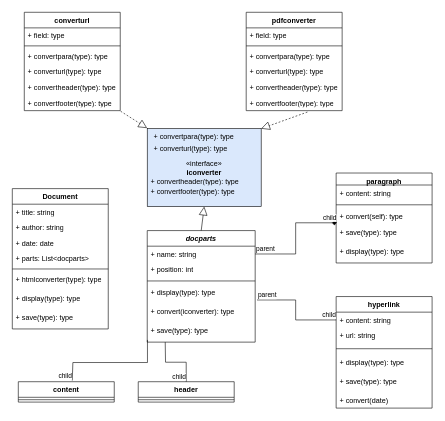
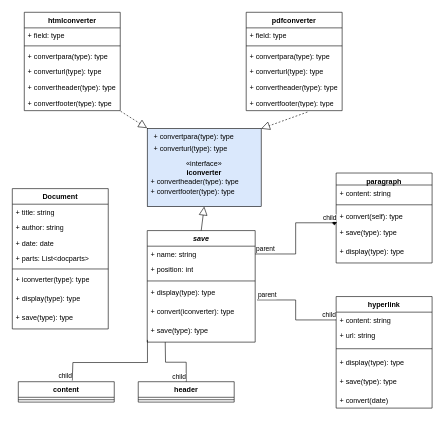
(72, 21) -> (72, 21)
(201, 239) -> (201, 239)
(61, 284) -> (61, 280)
